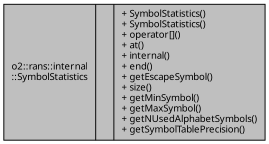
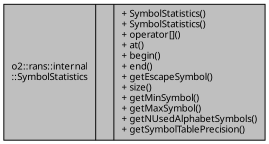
(146, 56) -> (141, 56)
